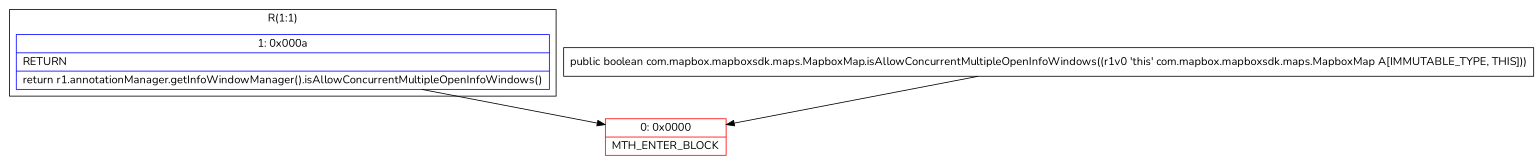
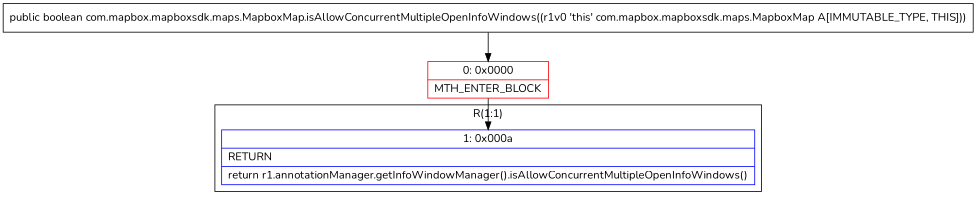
(509, 106) -> (488, 110)
